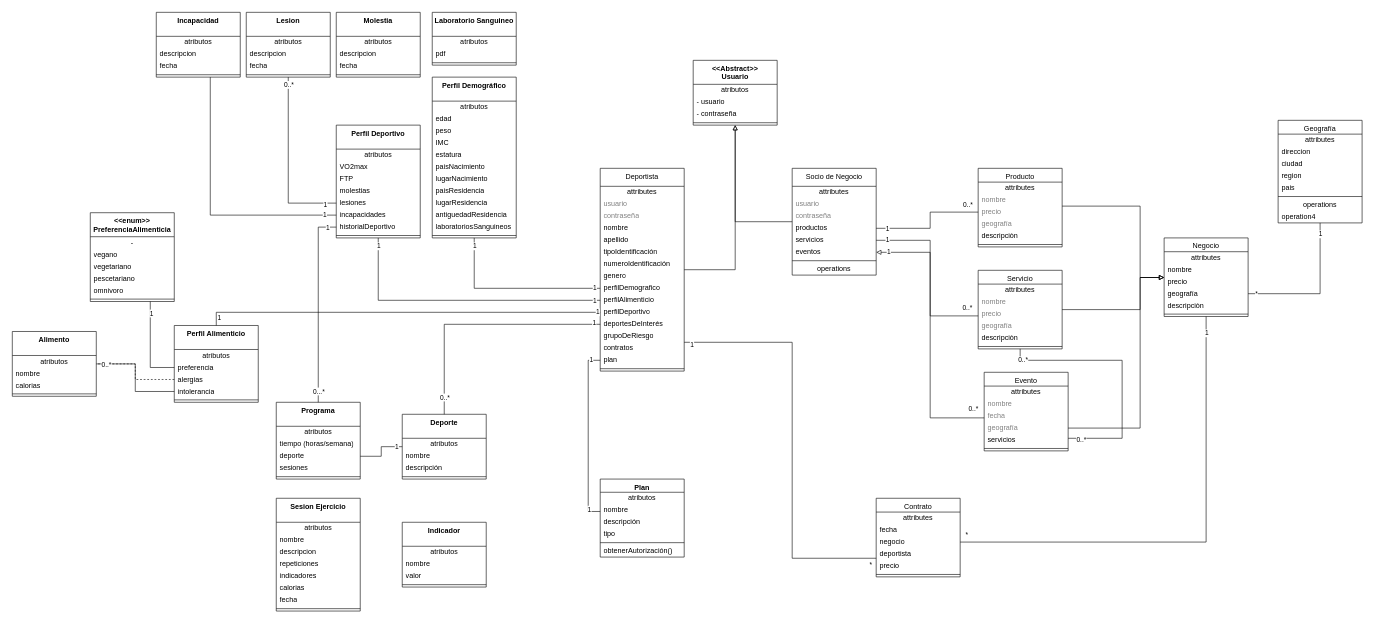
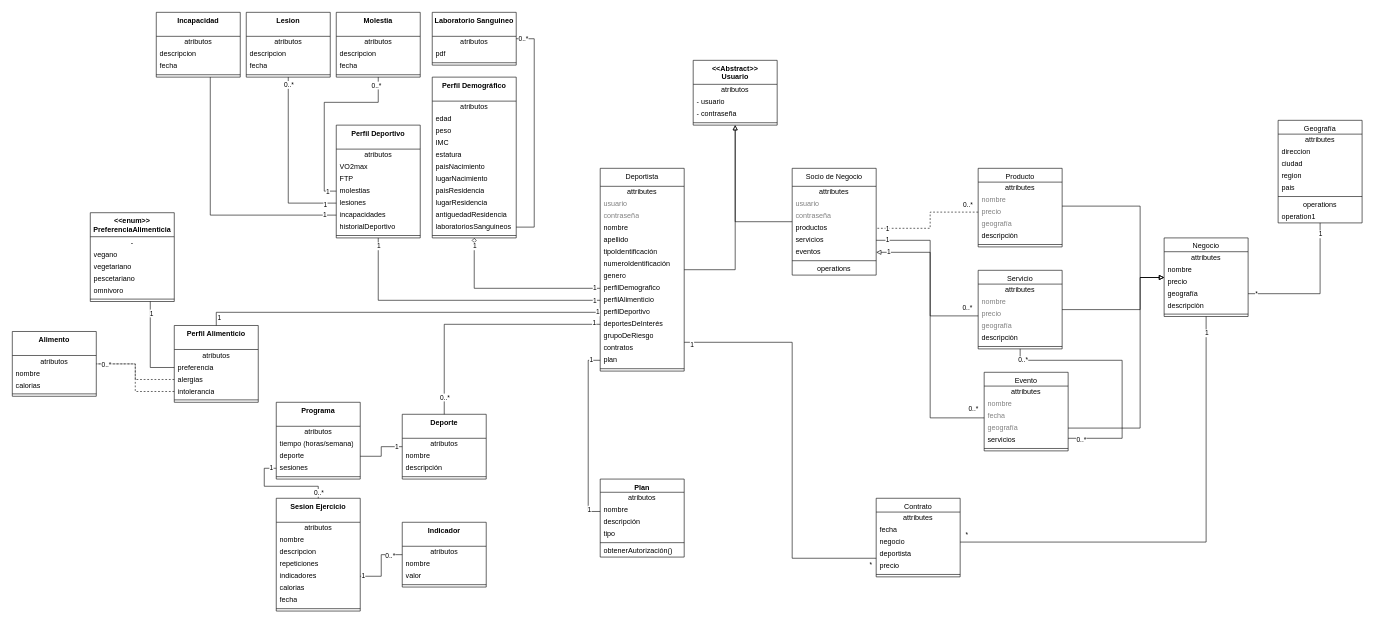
none -> (324, 113)
none -> (534, 133)
(1301, 217) -> (1301, 217)
(930, 223) -> (930, 223)
(474, 241) -> (474, 243)
(318, 306) -> none
(149, 392) -> (149, 392)
none -> (282, 486)
none -> (381, 566)
